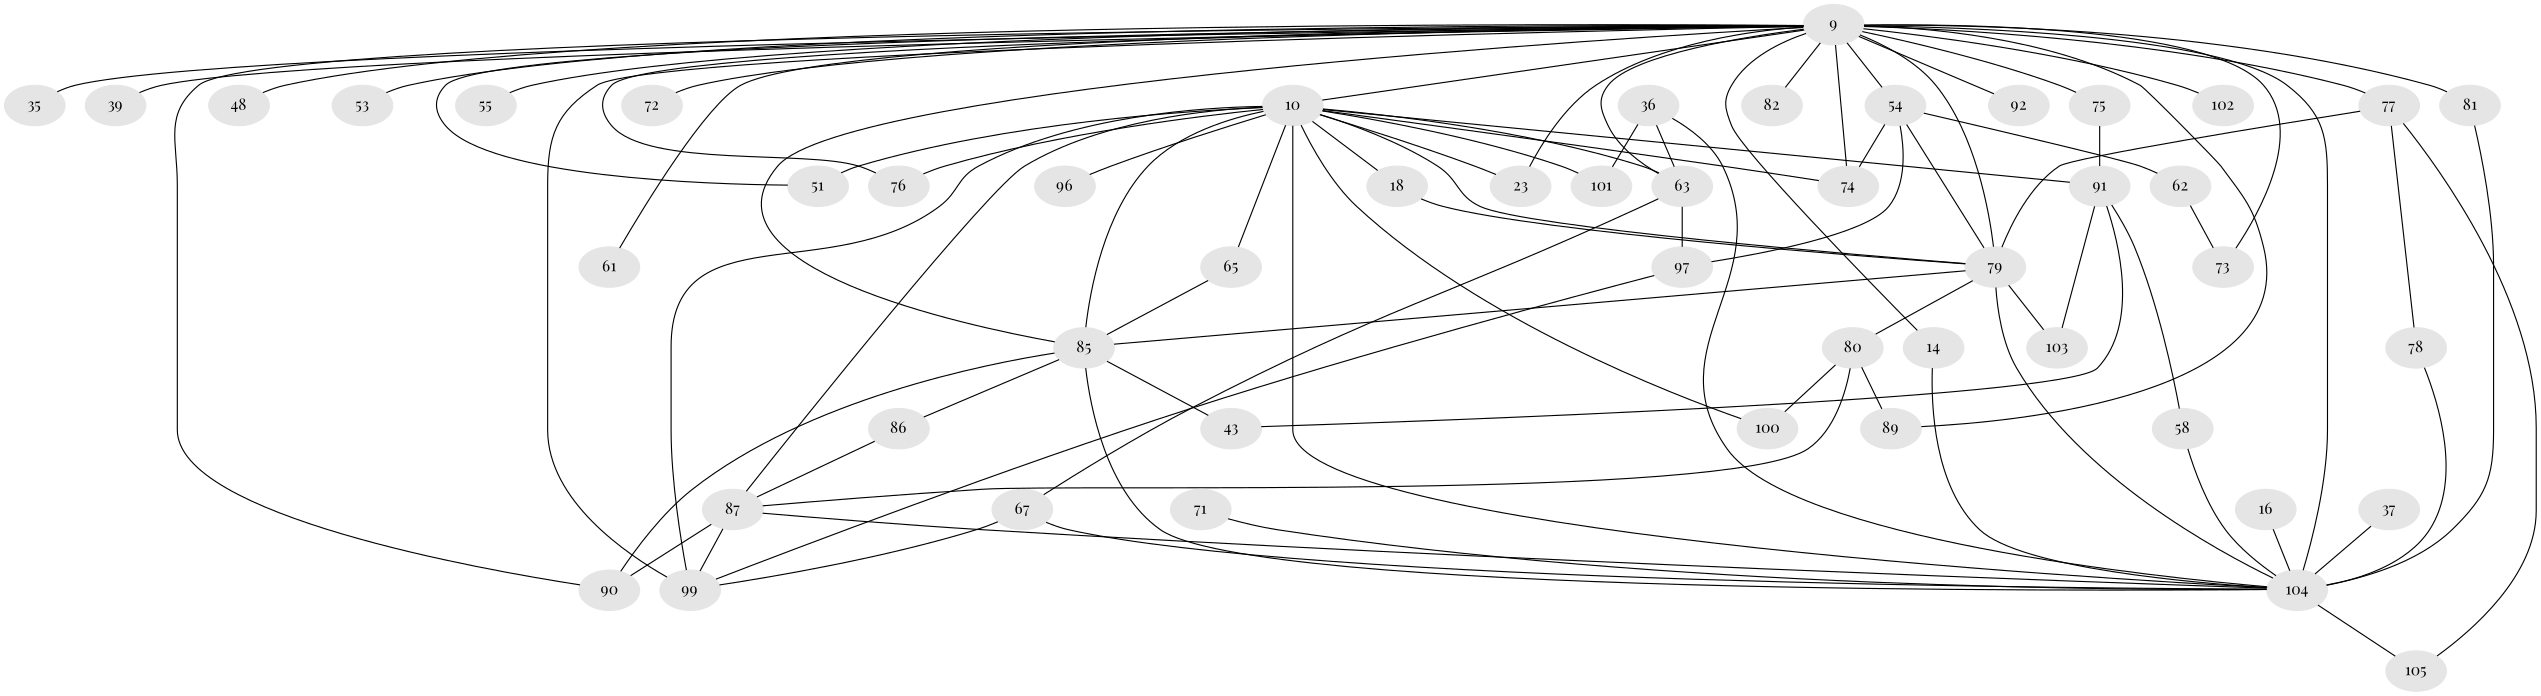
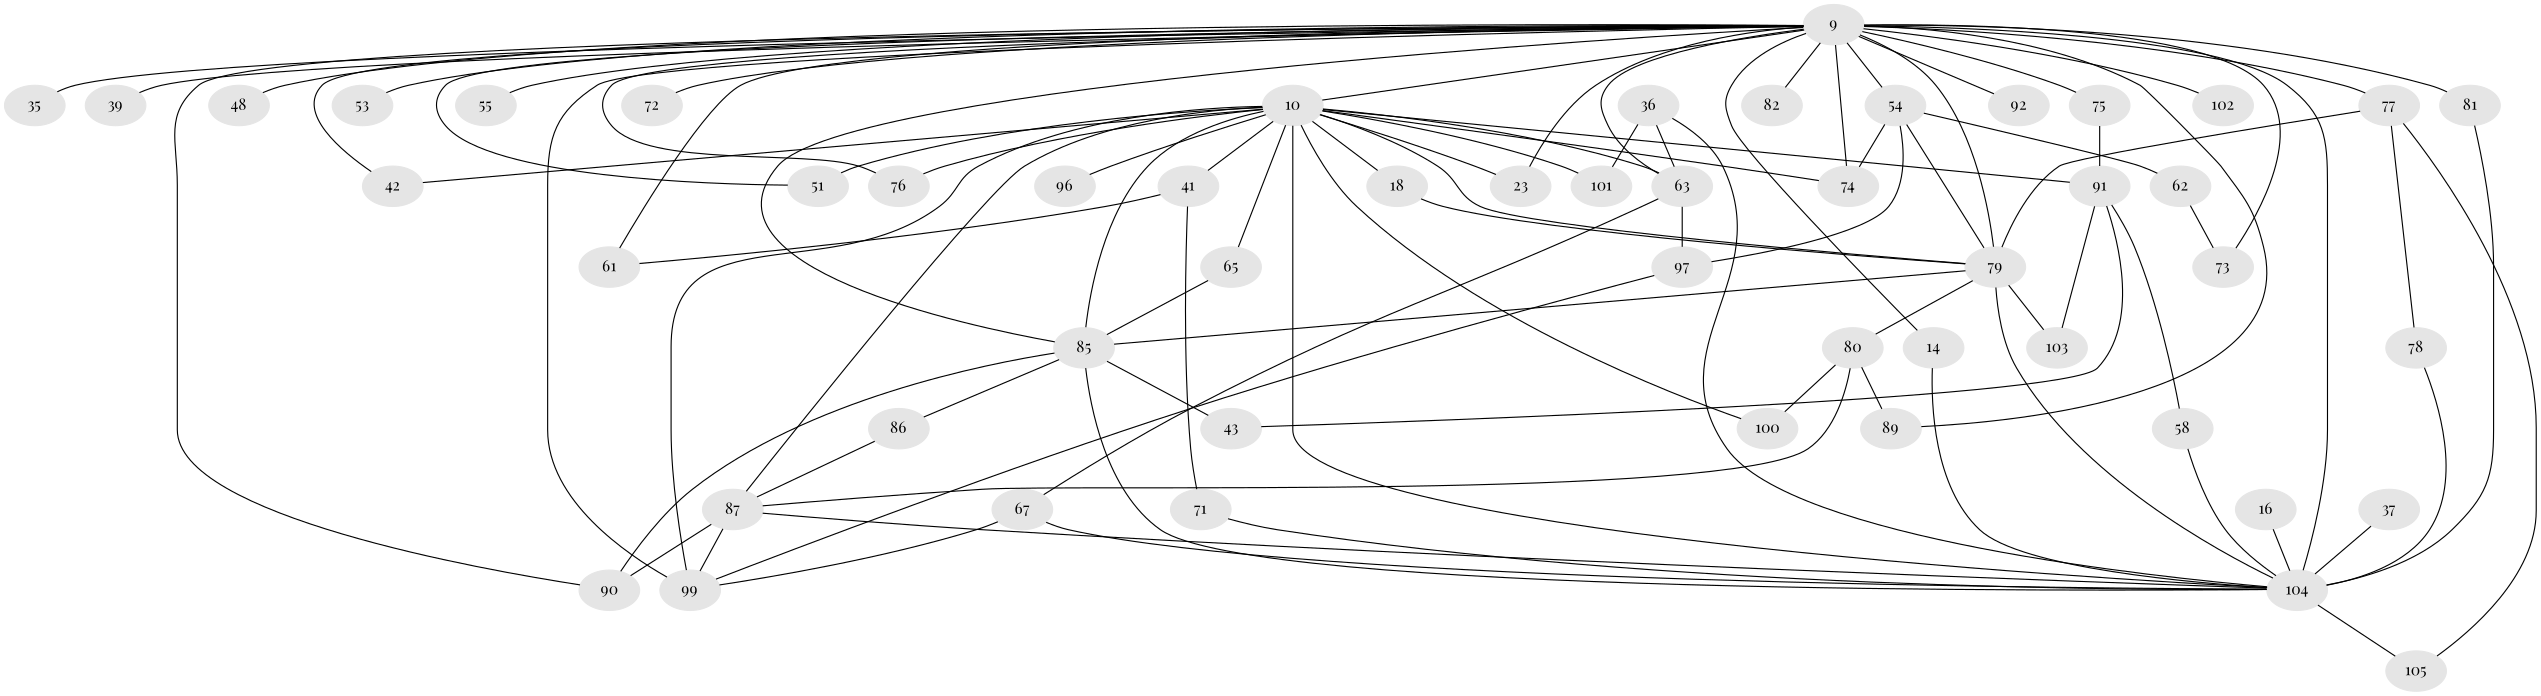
none -> (393, 186)
none -> (1188, 186)
